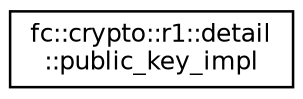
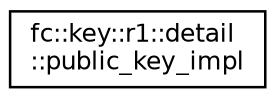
(152, 49) -> (138, 49)
